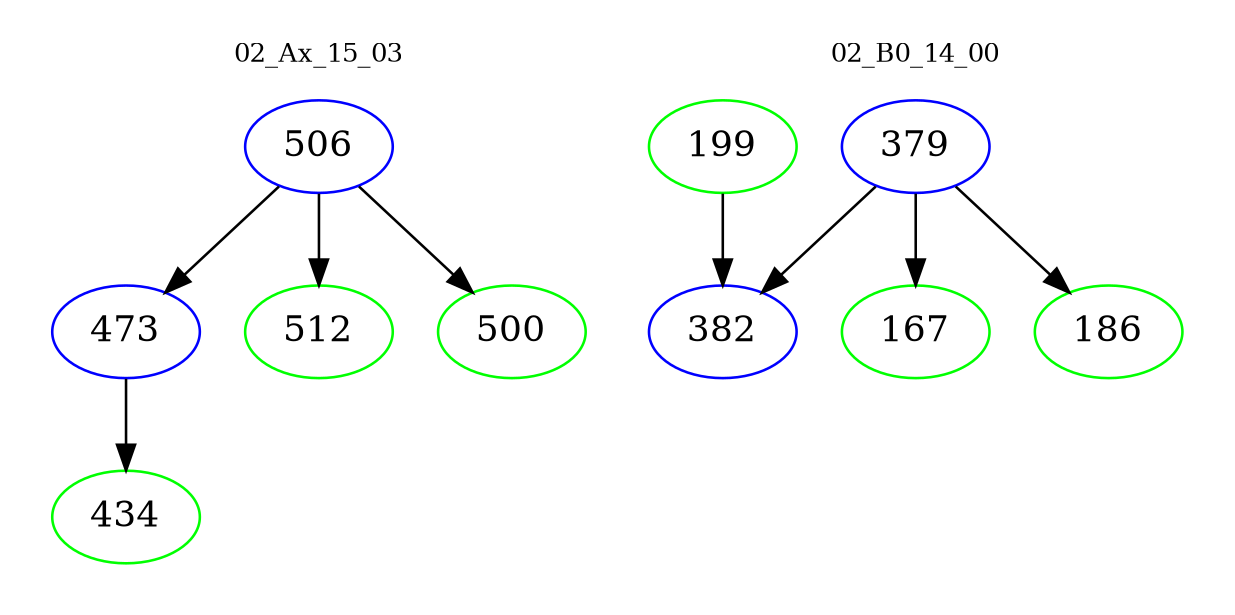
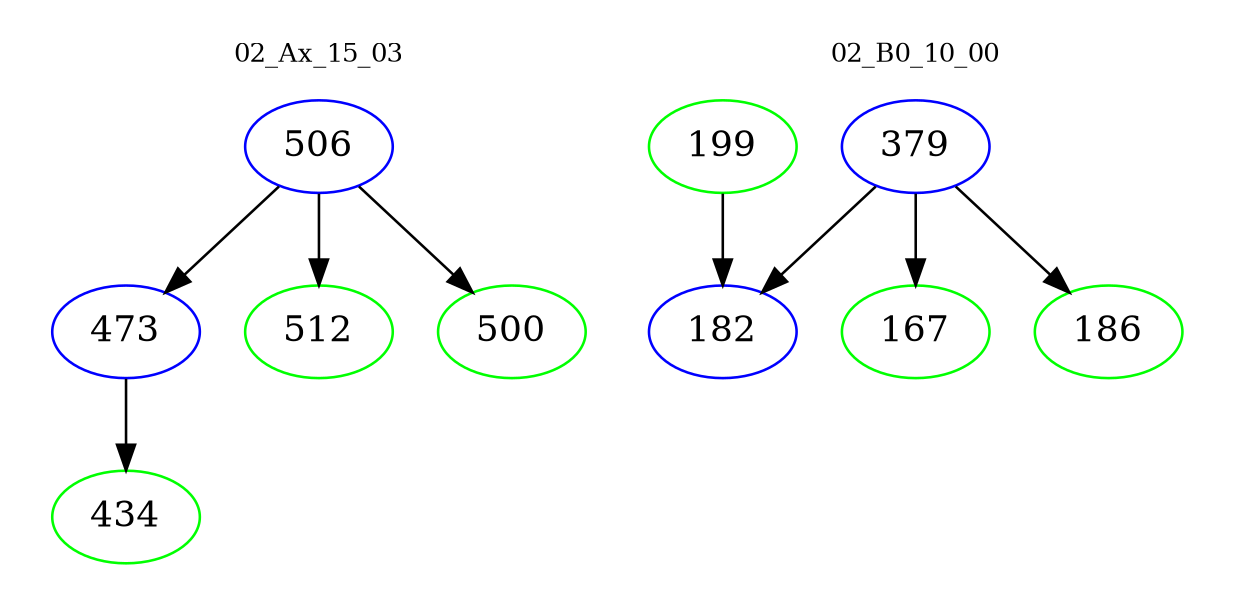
(916, 55) -> (916, 55)
(723, 332) -> (723, 332)
